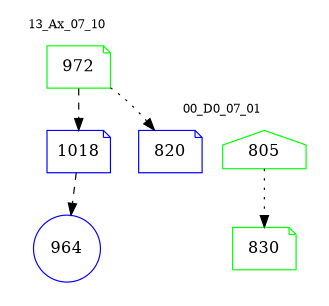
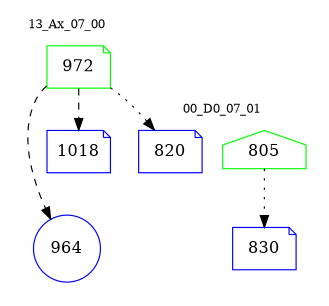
(67, 25) -> (67, 25)
(74, 188) -> (28, 146)
(264, 249) -> (264, 249)
